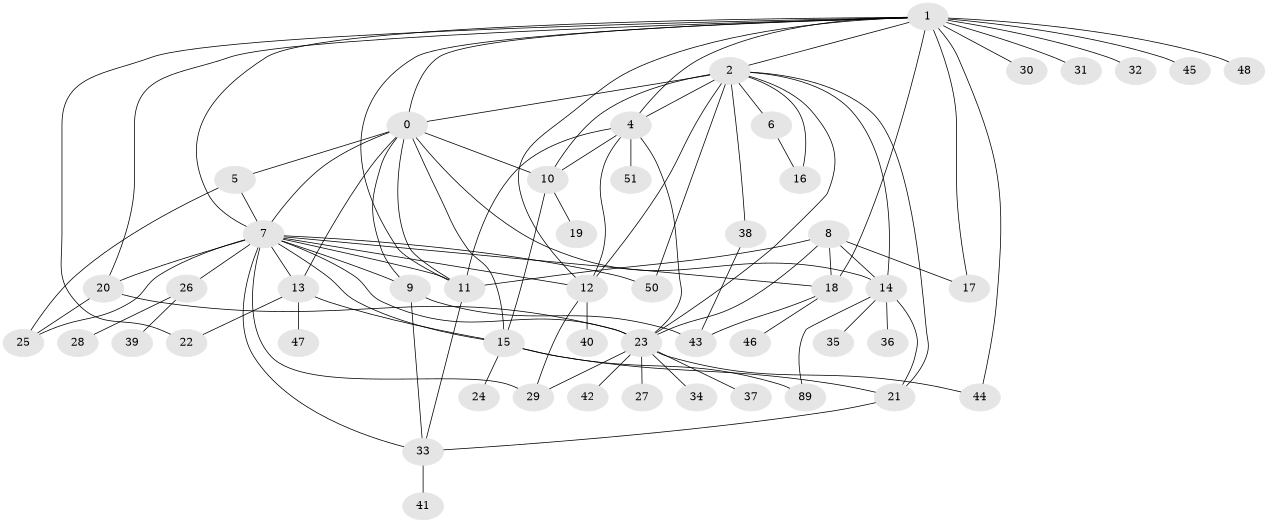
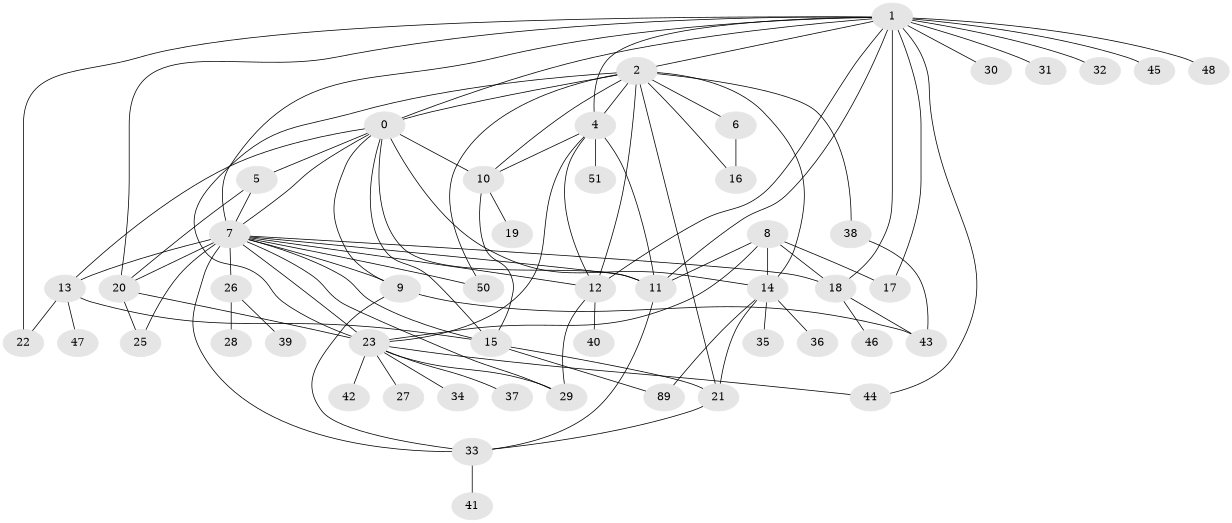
(114, 246) -> (187, 233)
(479, 397) -> none
